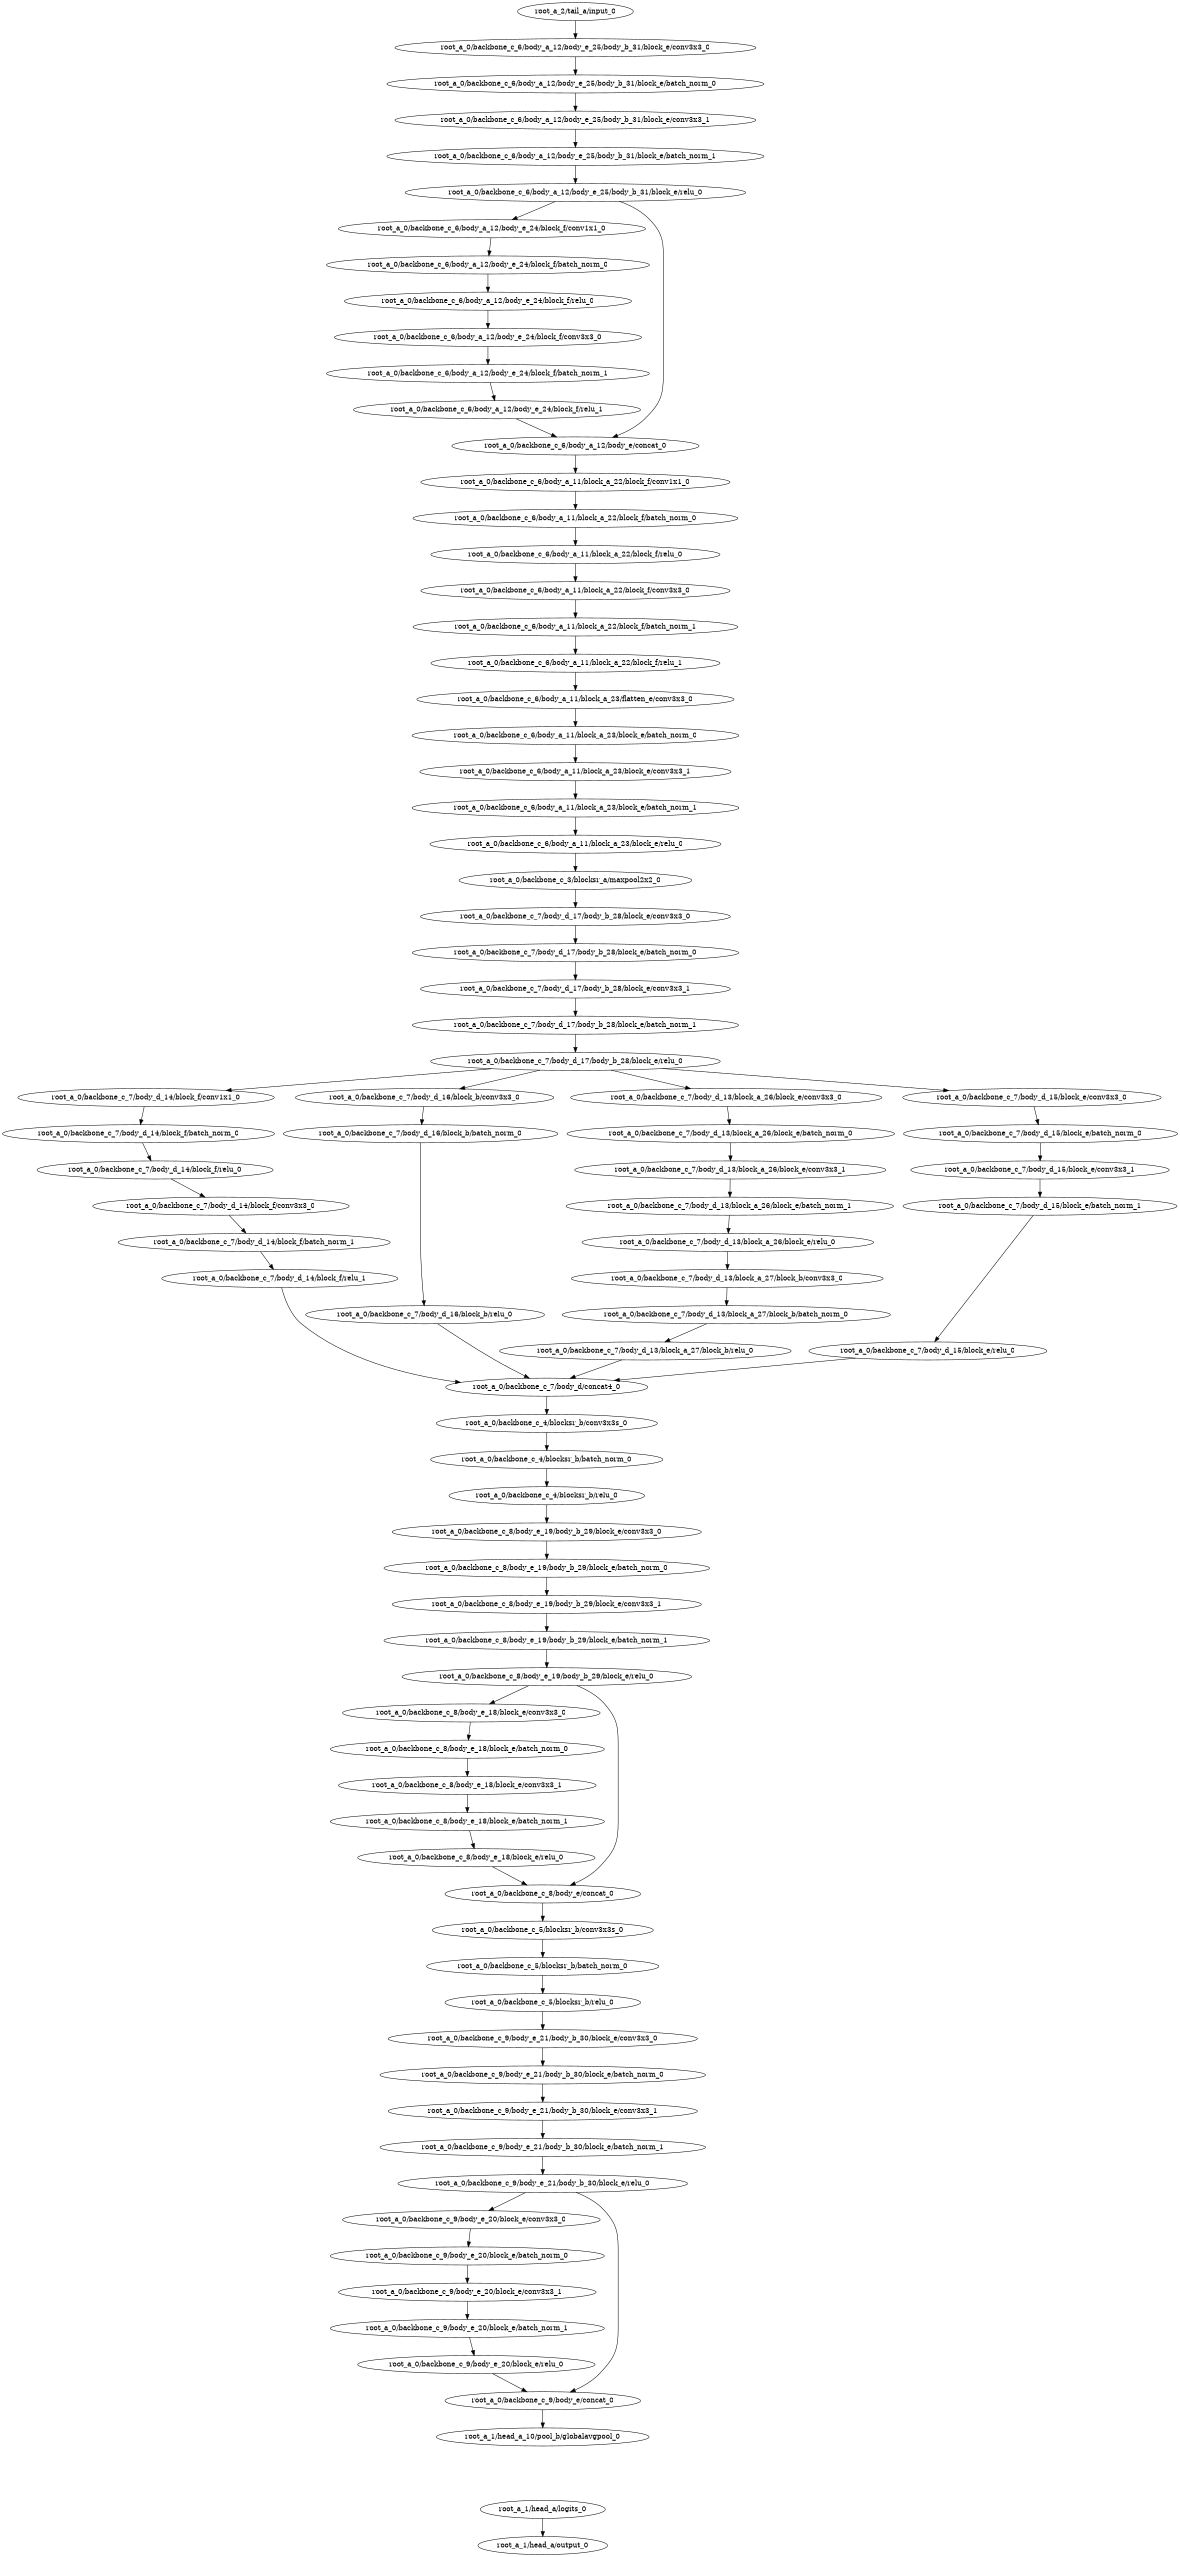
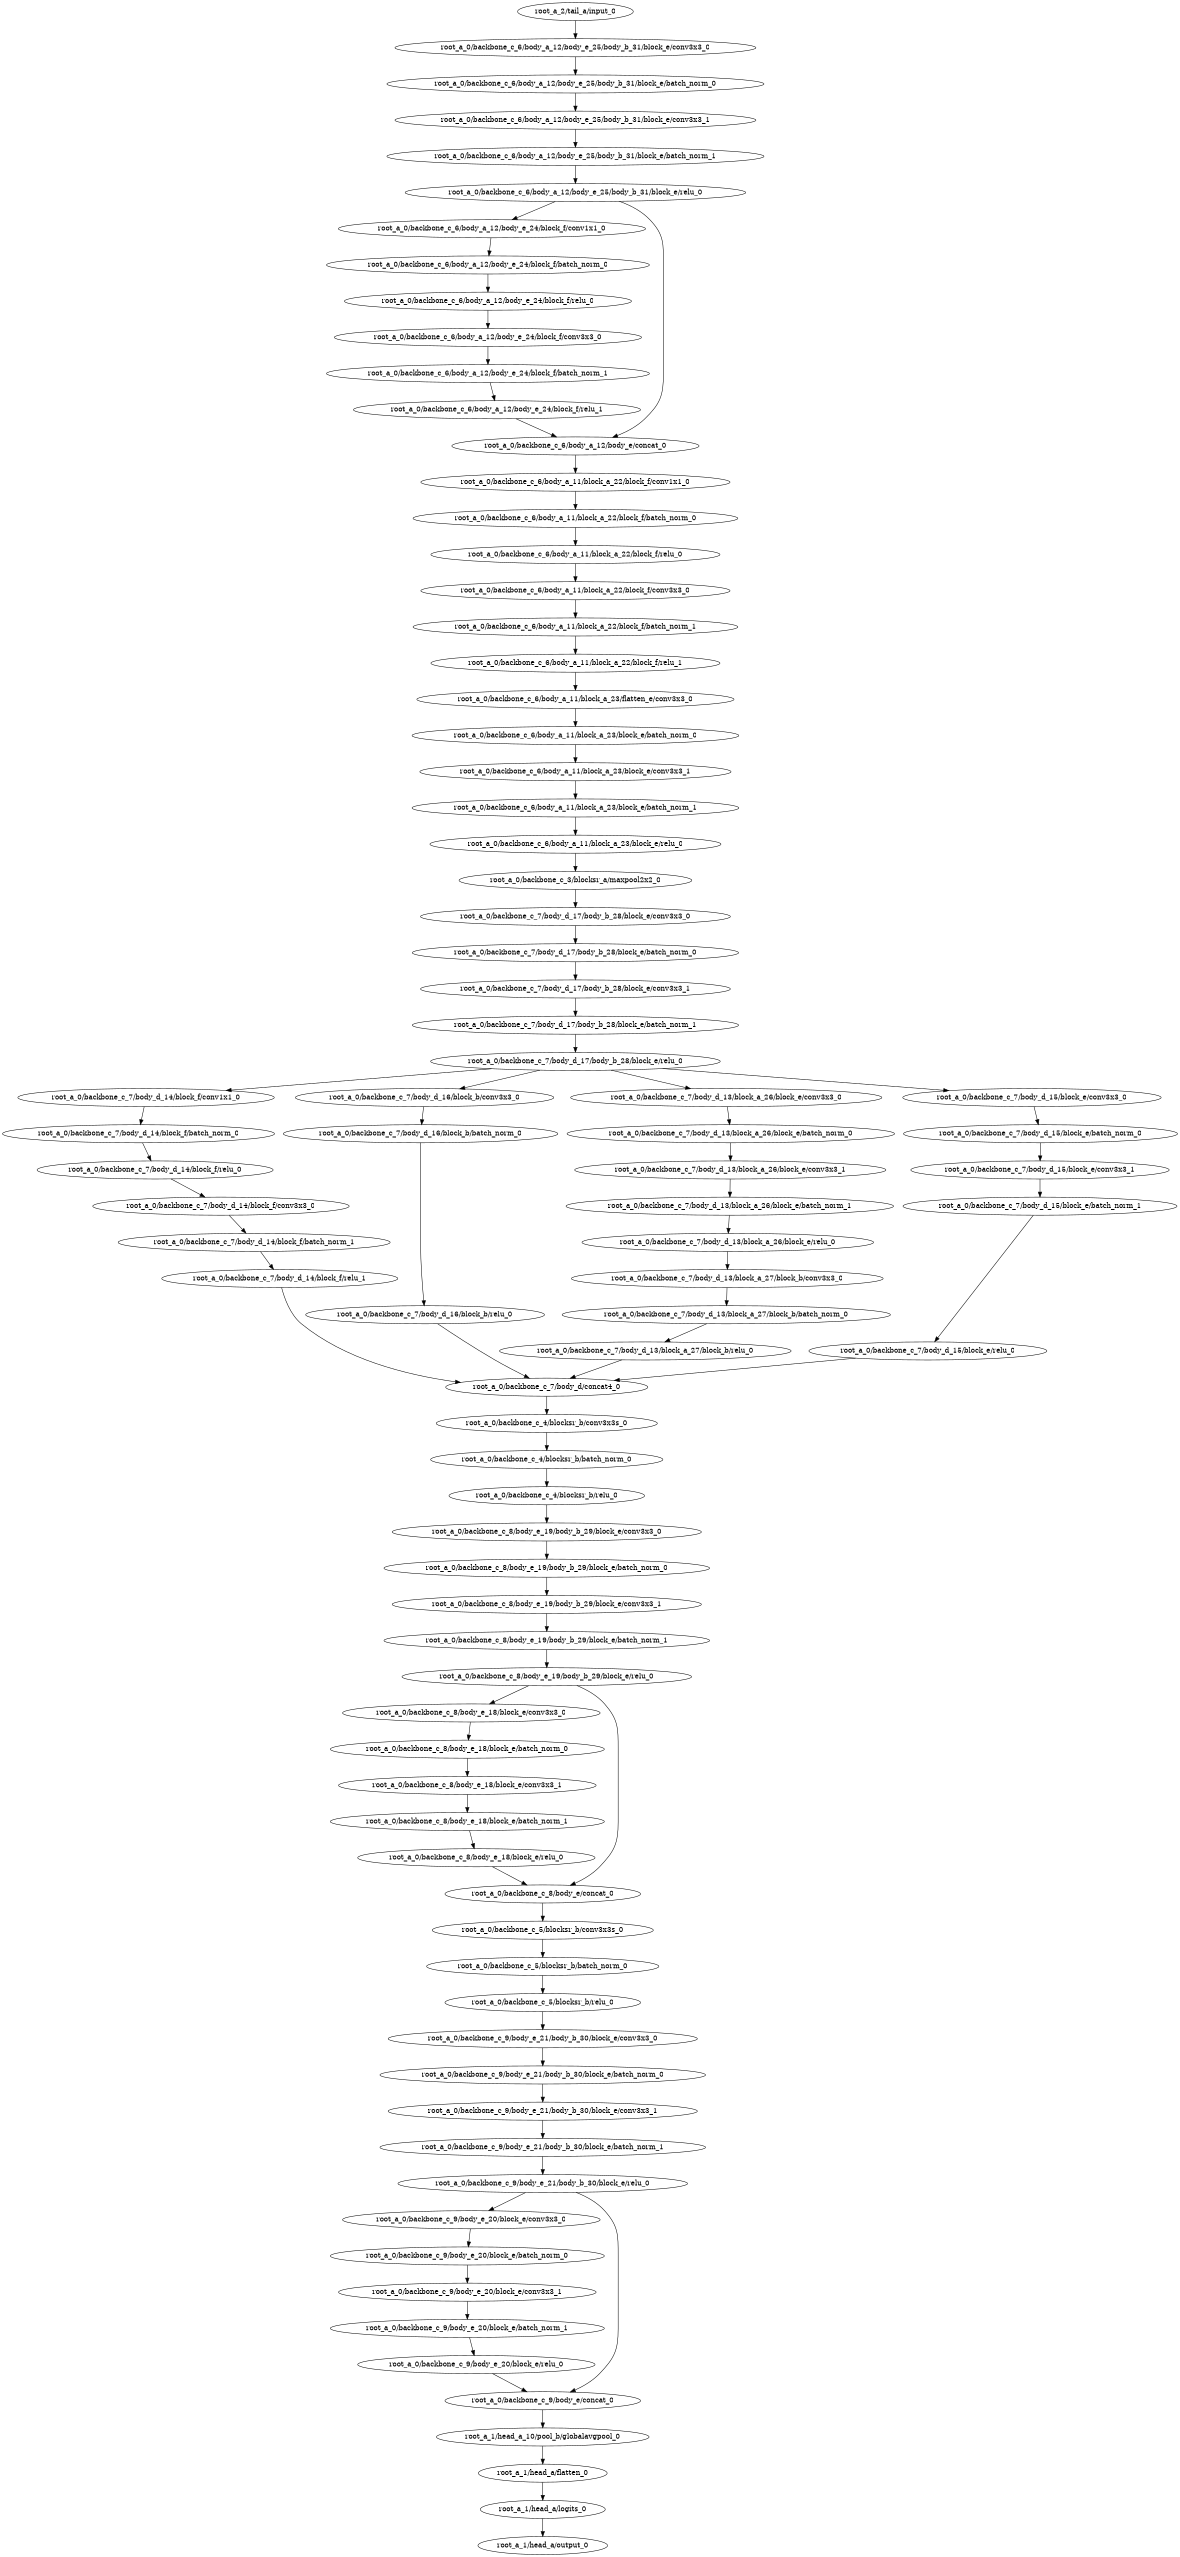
none -> (543, 2473)
